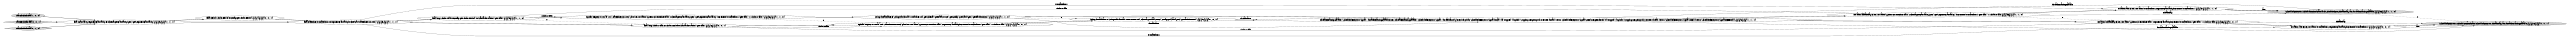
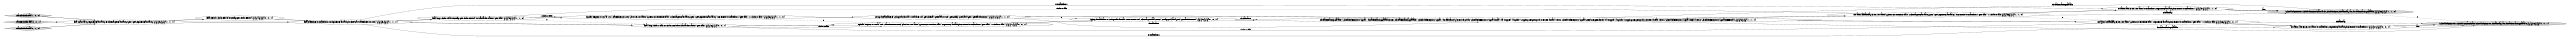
(28, 16) -> (28, 16)
